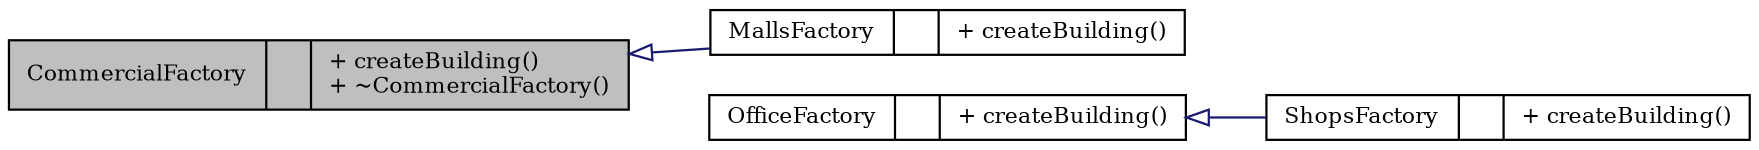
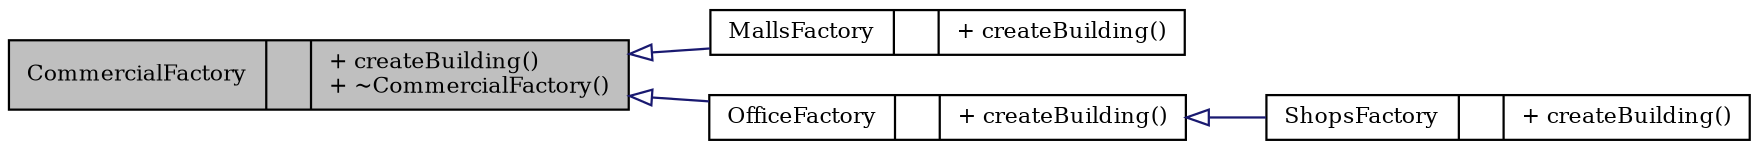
none -> (681, 99)
